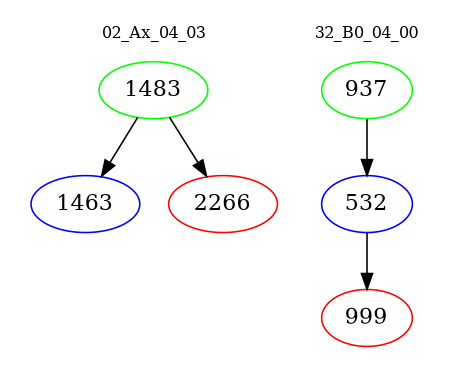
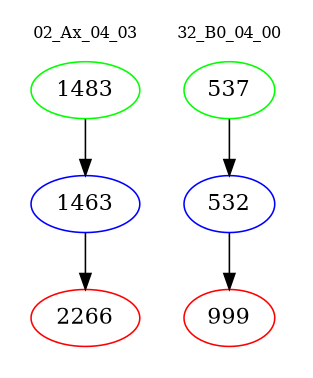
(367, 90) -> (229, 90)
(184, 140) -> (85, 253)
